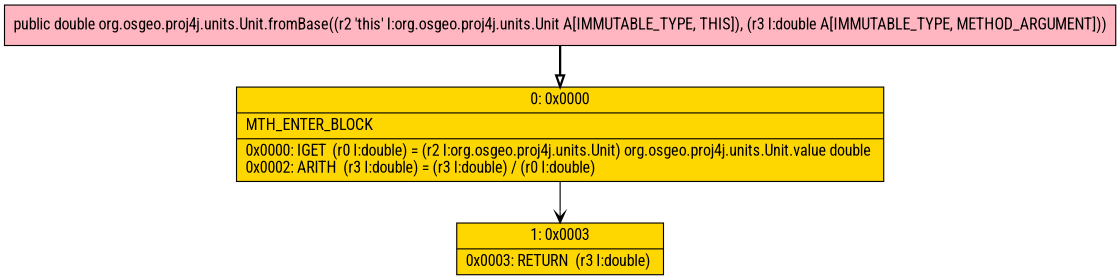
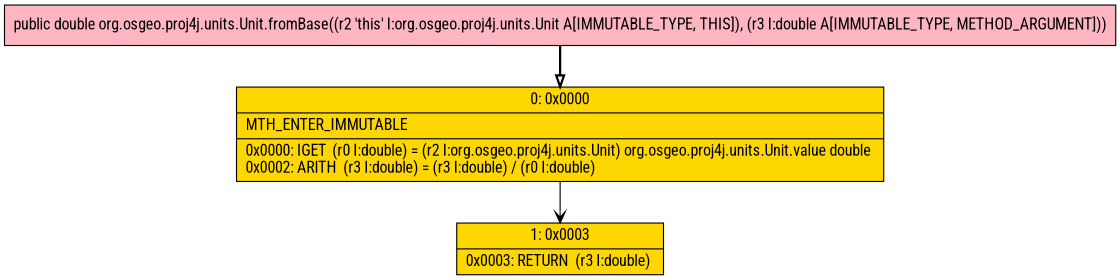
(310, 125) -> (327, 125)
